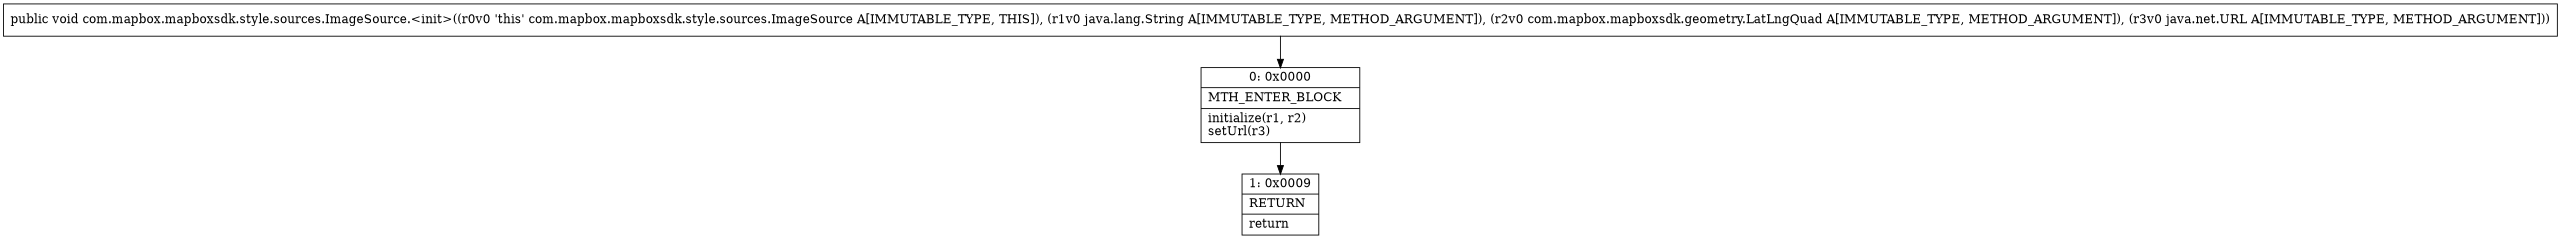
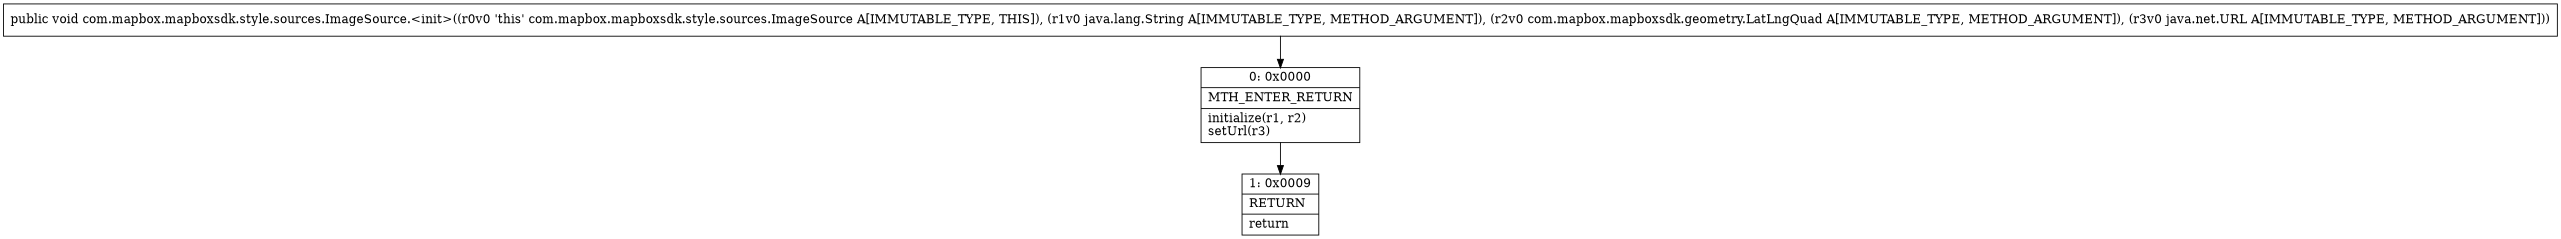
(1275, 98) -> (1280, 98)
